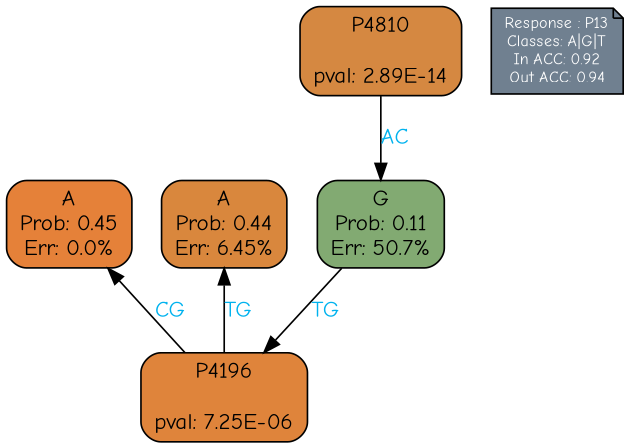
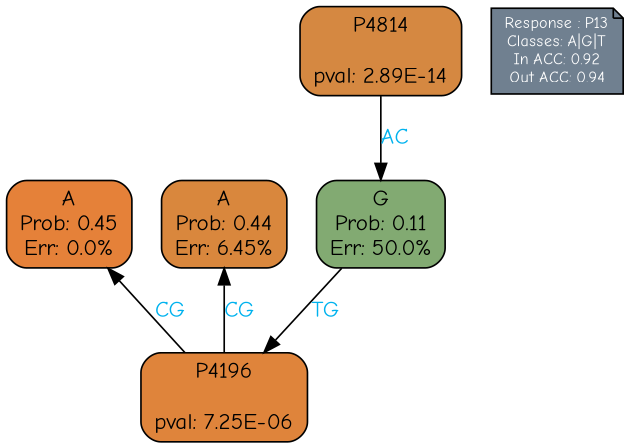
(381, 51) -> (381, 51)
(381, 224) -> (381, 224)
(238, 311) -> (240, 311)
